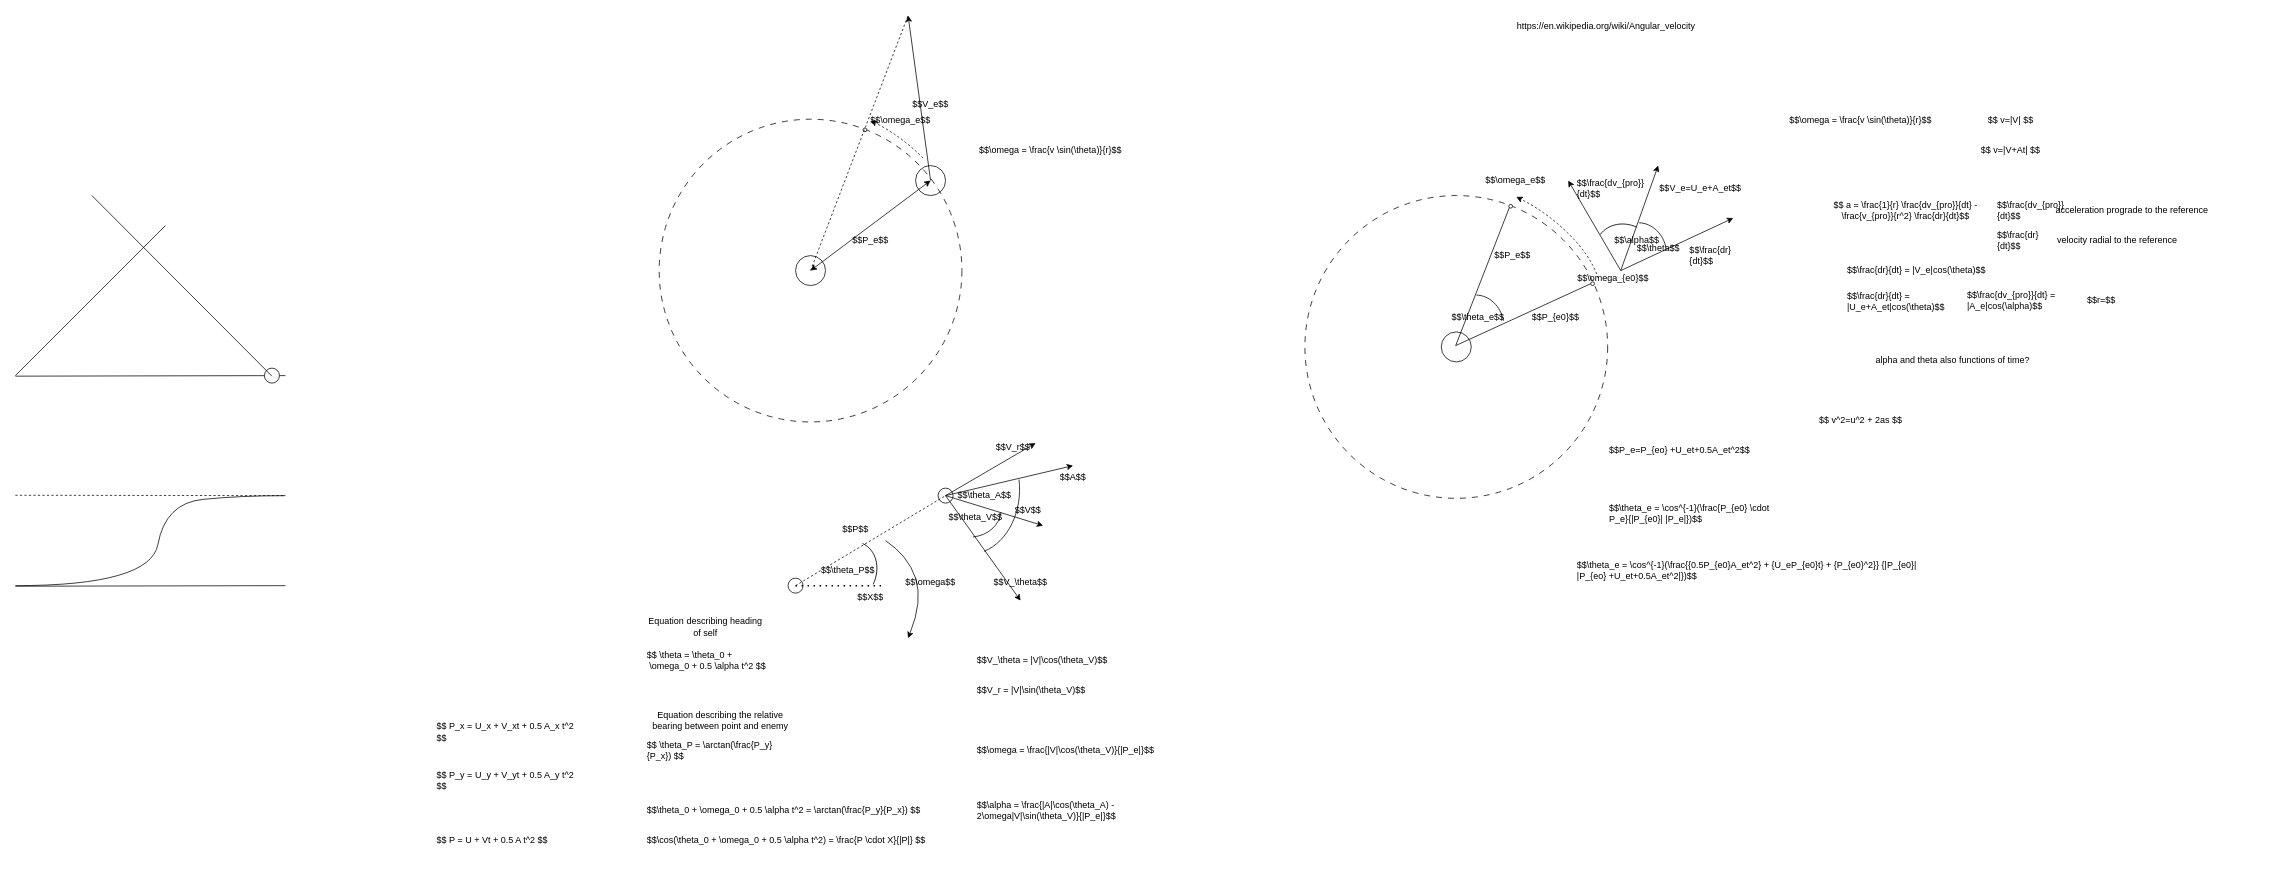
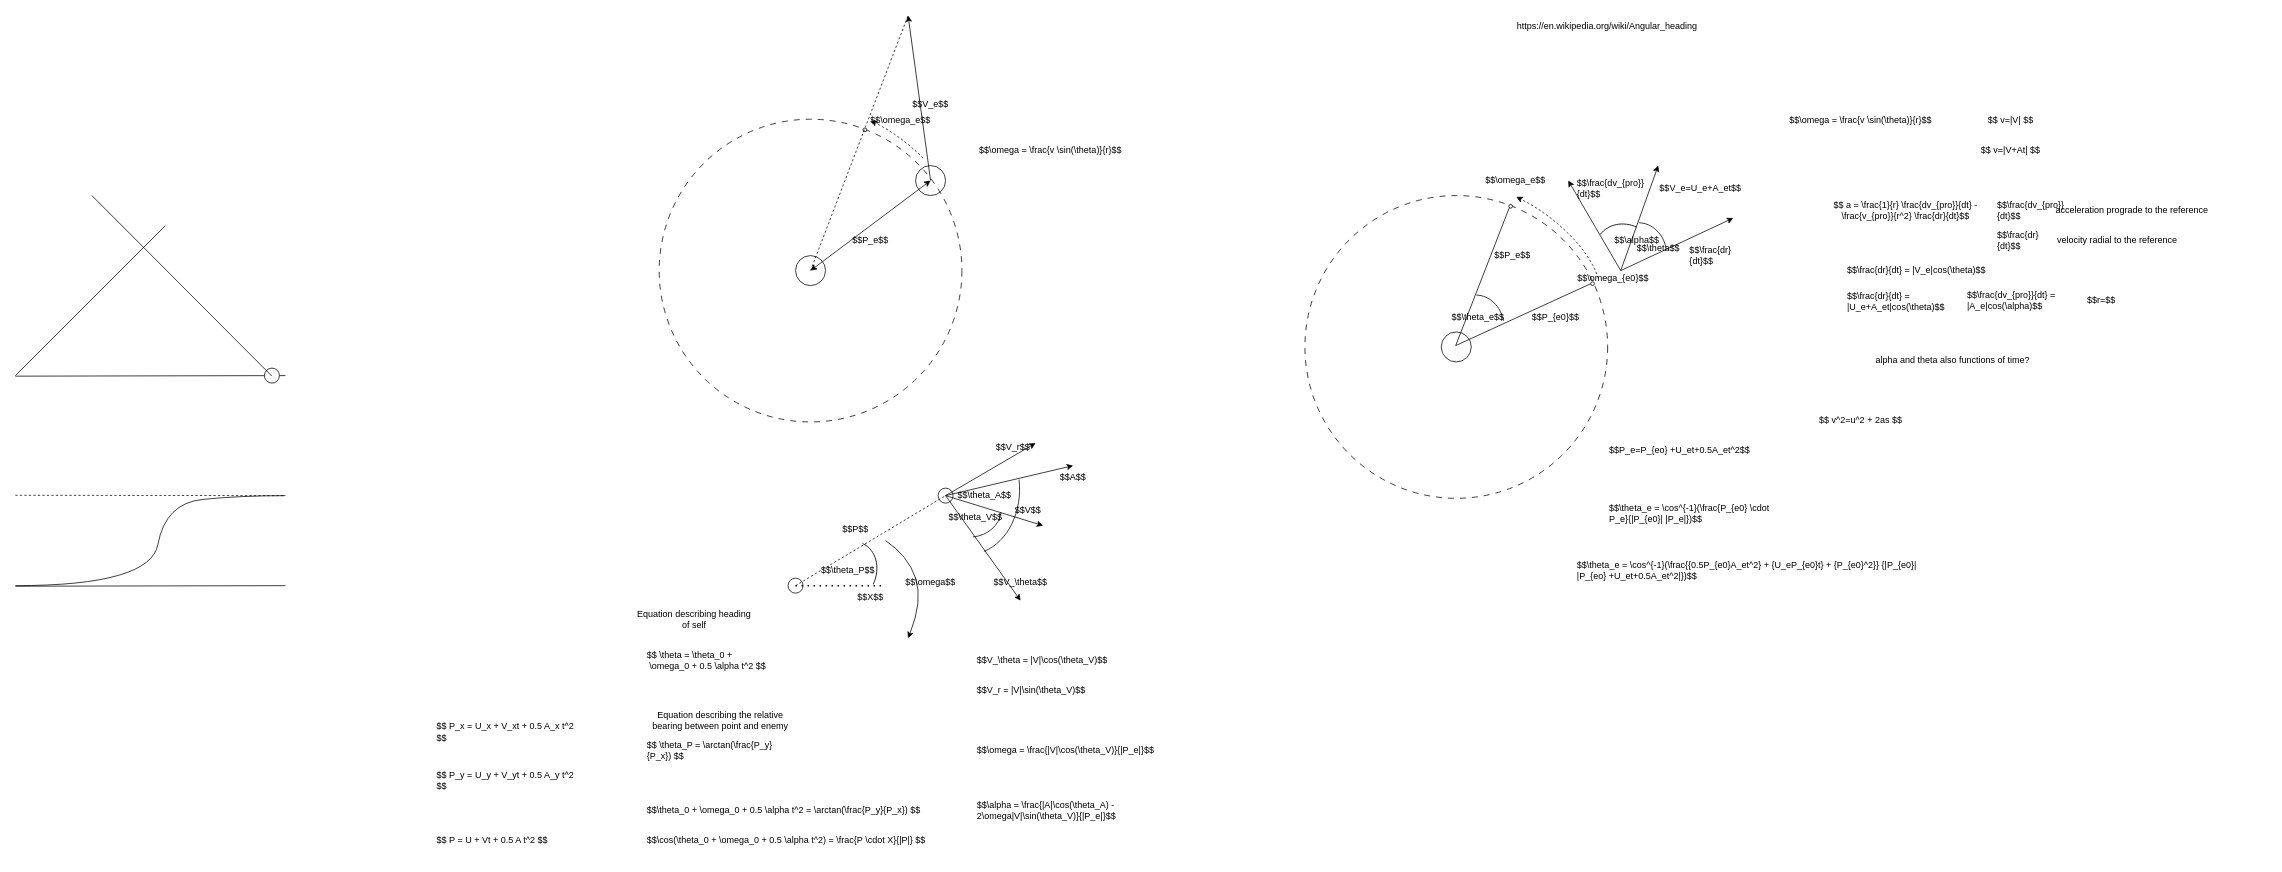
(1617, 31) -> (1617, 31)
(705, 627) -> (694, 619)
